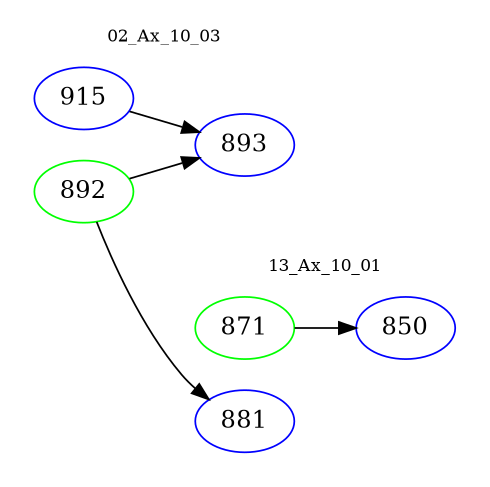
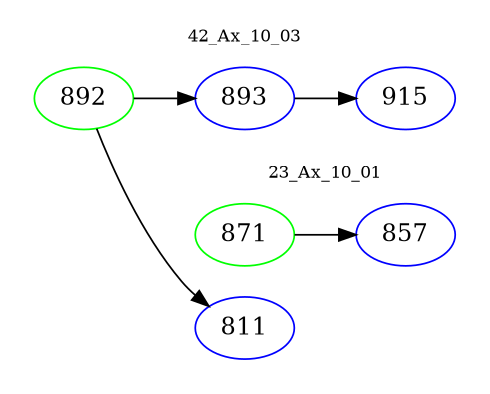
(164, 37) -> (245, 37)
(156, 119) -> (317, 98)
(325, 267) -> (325, 174)
(406, 328) -> (406, 235)
(245, 421) -> (245, 328)
